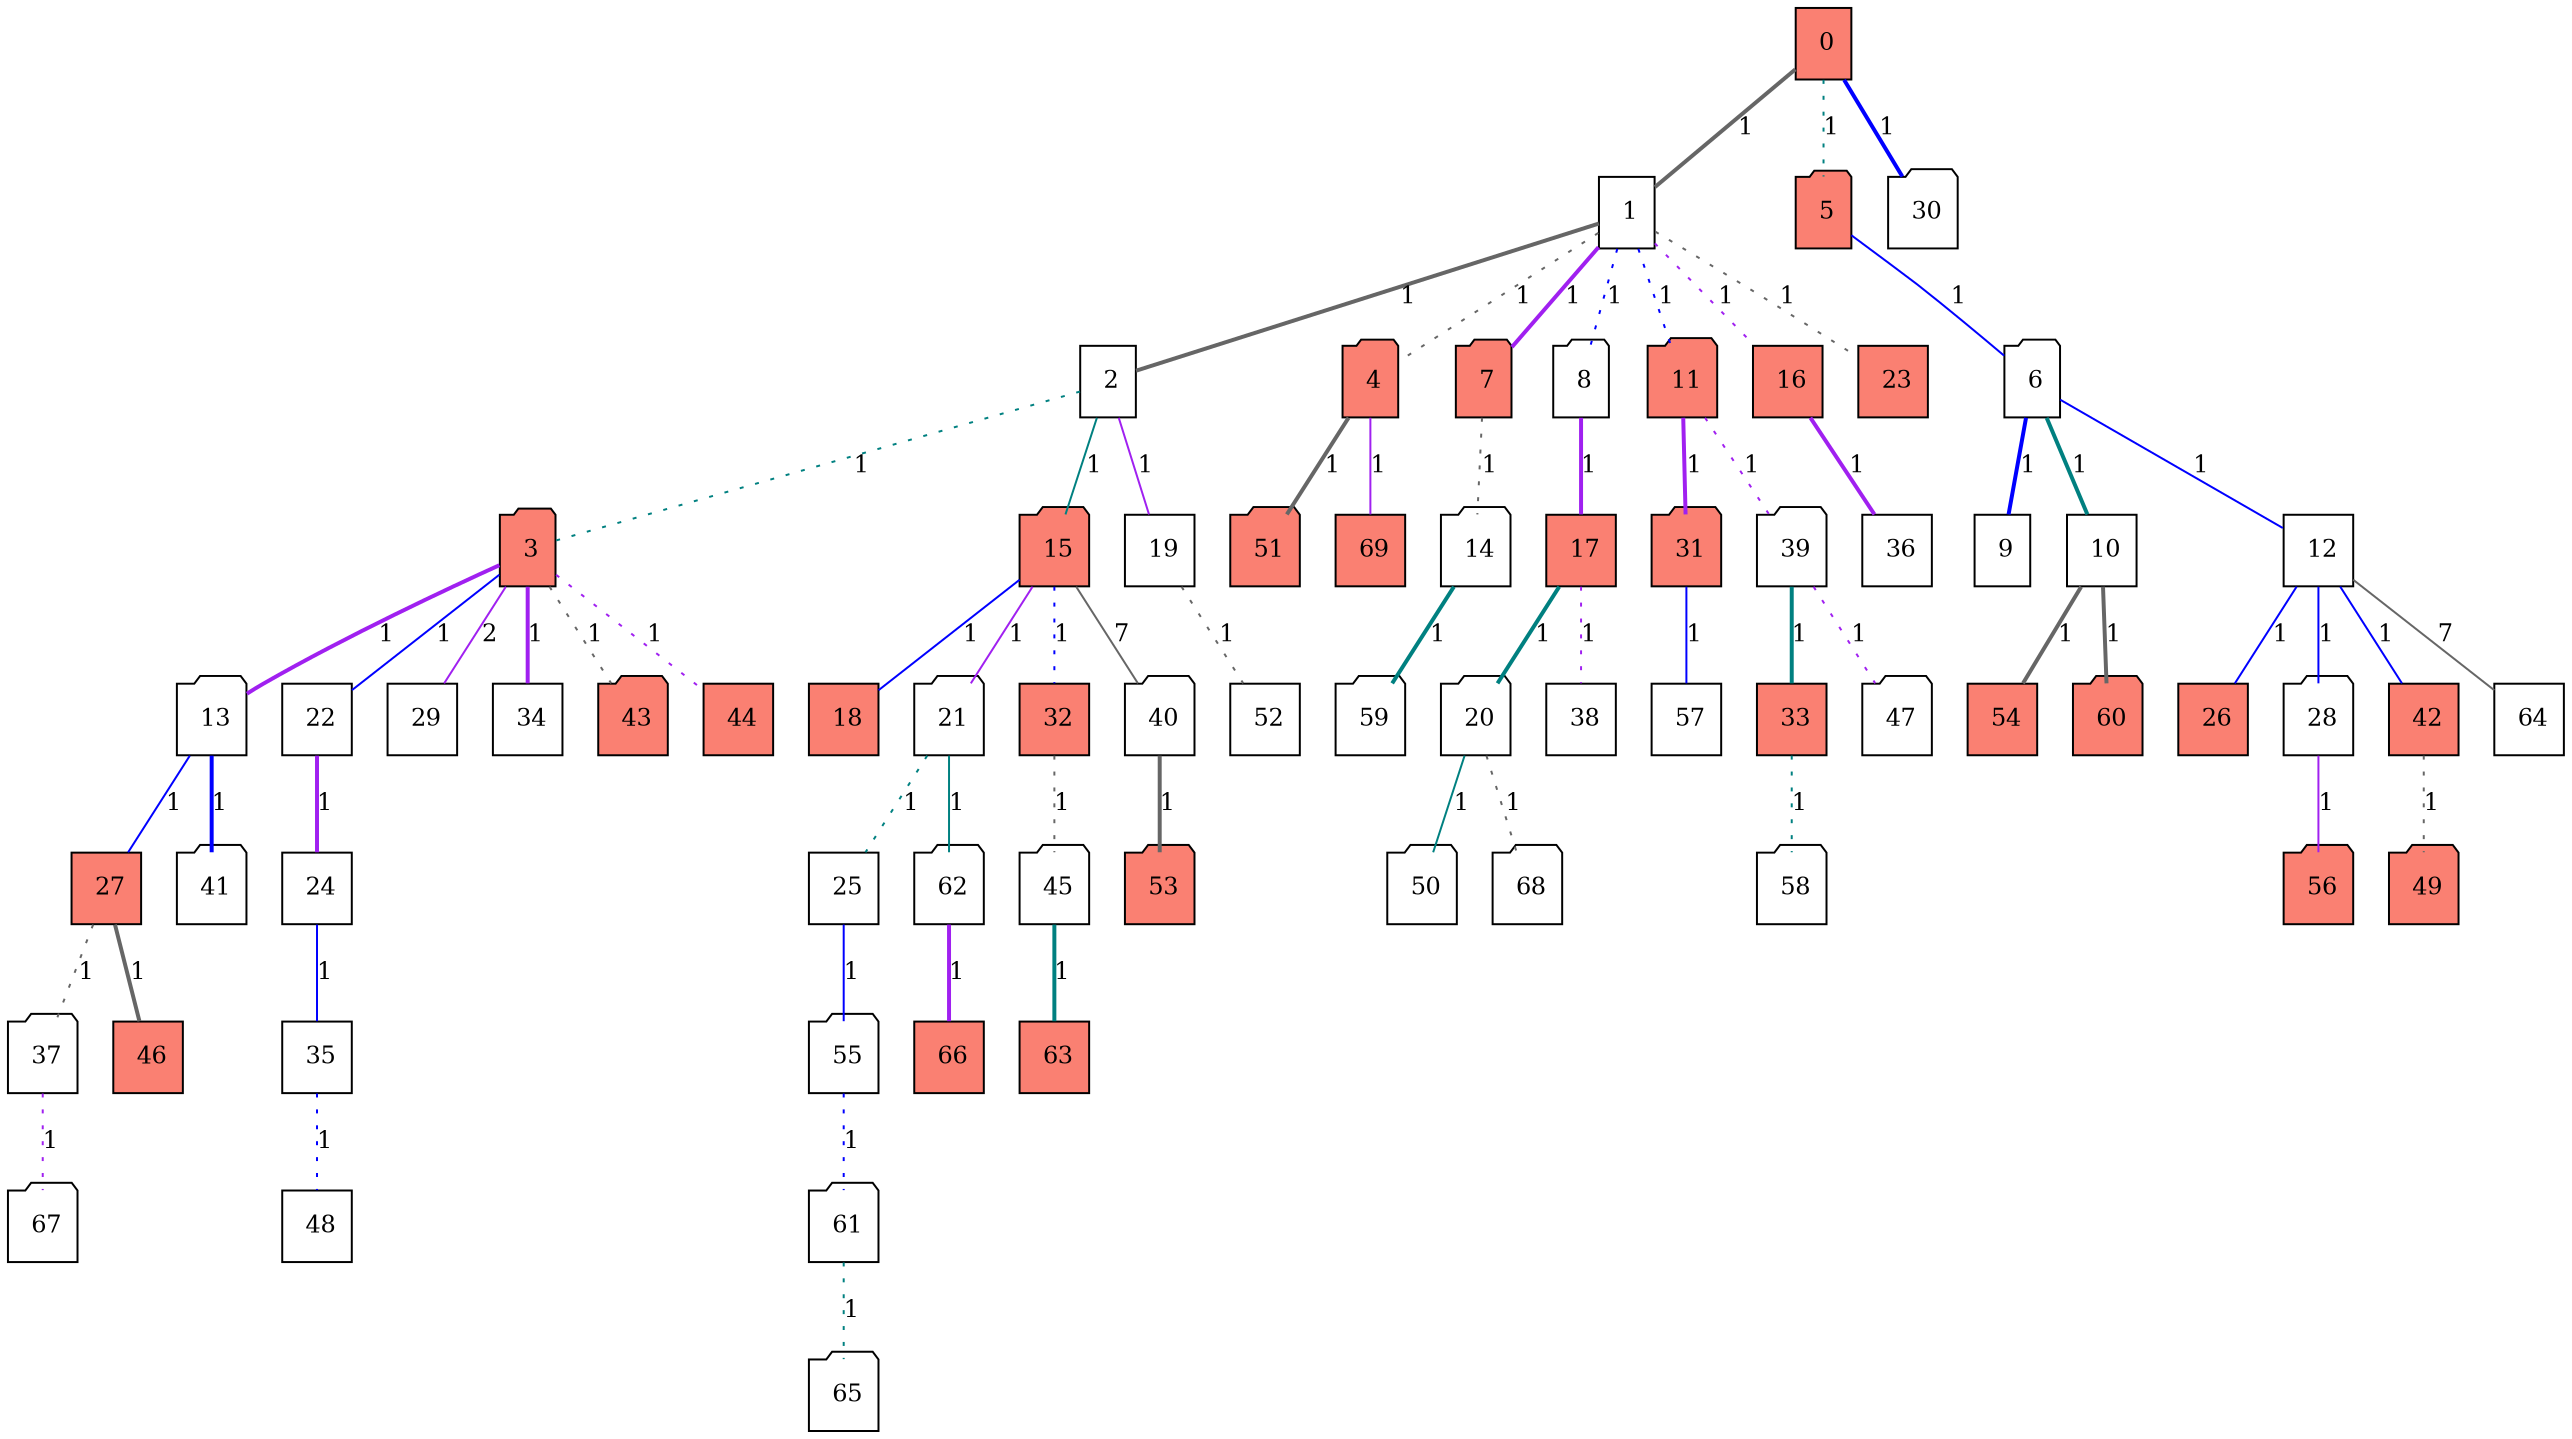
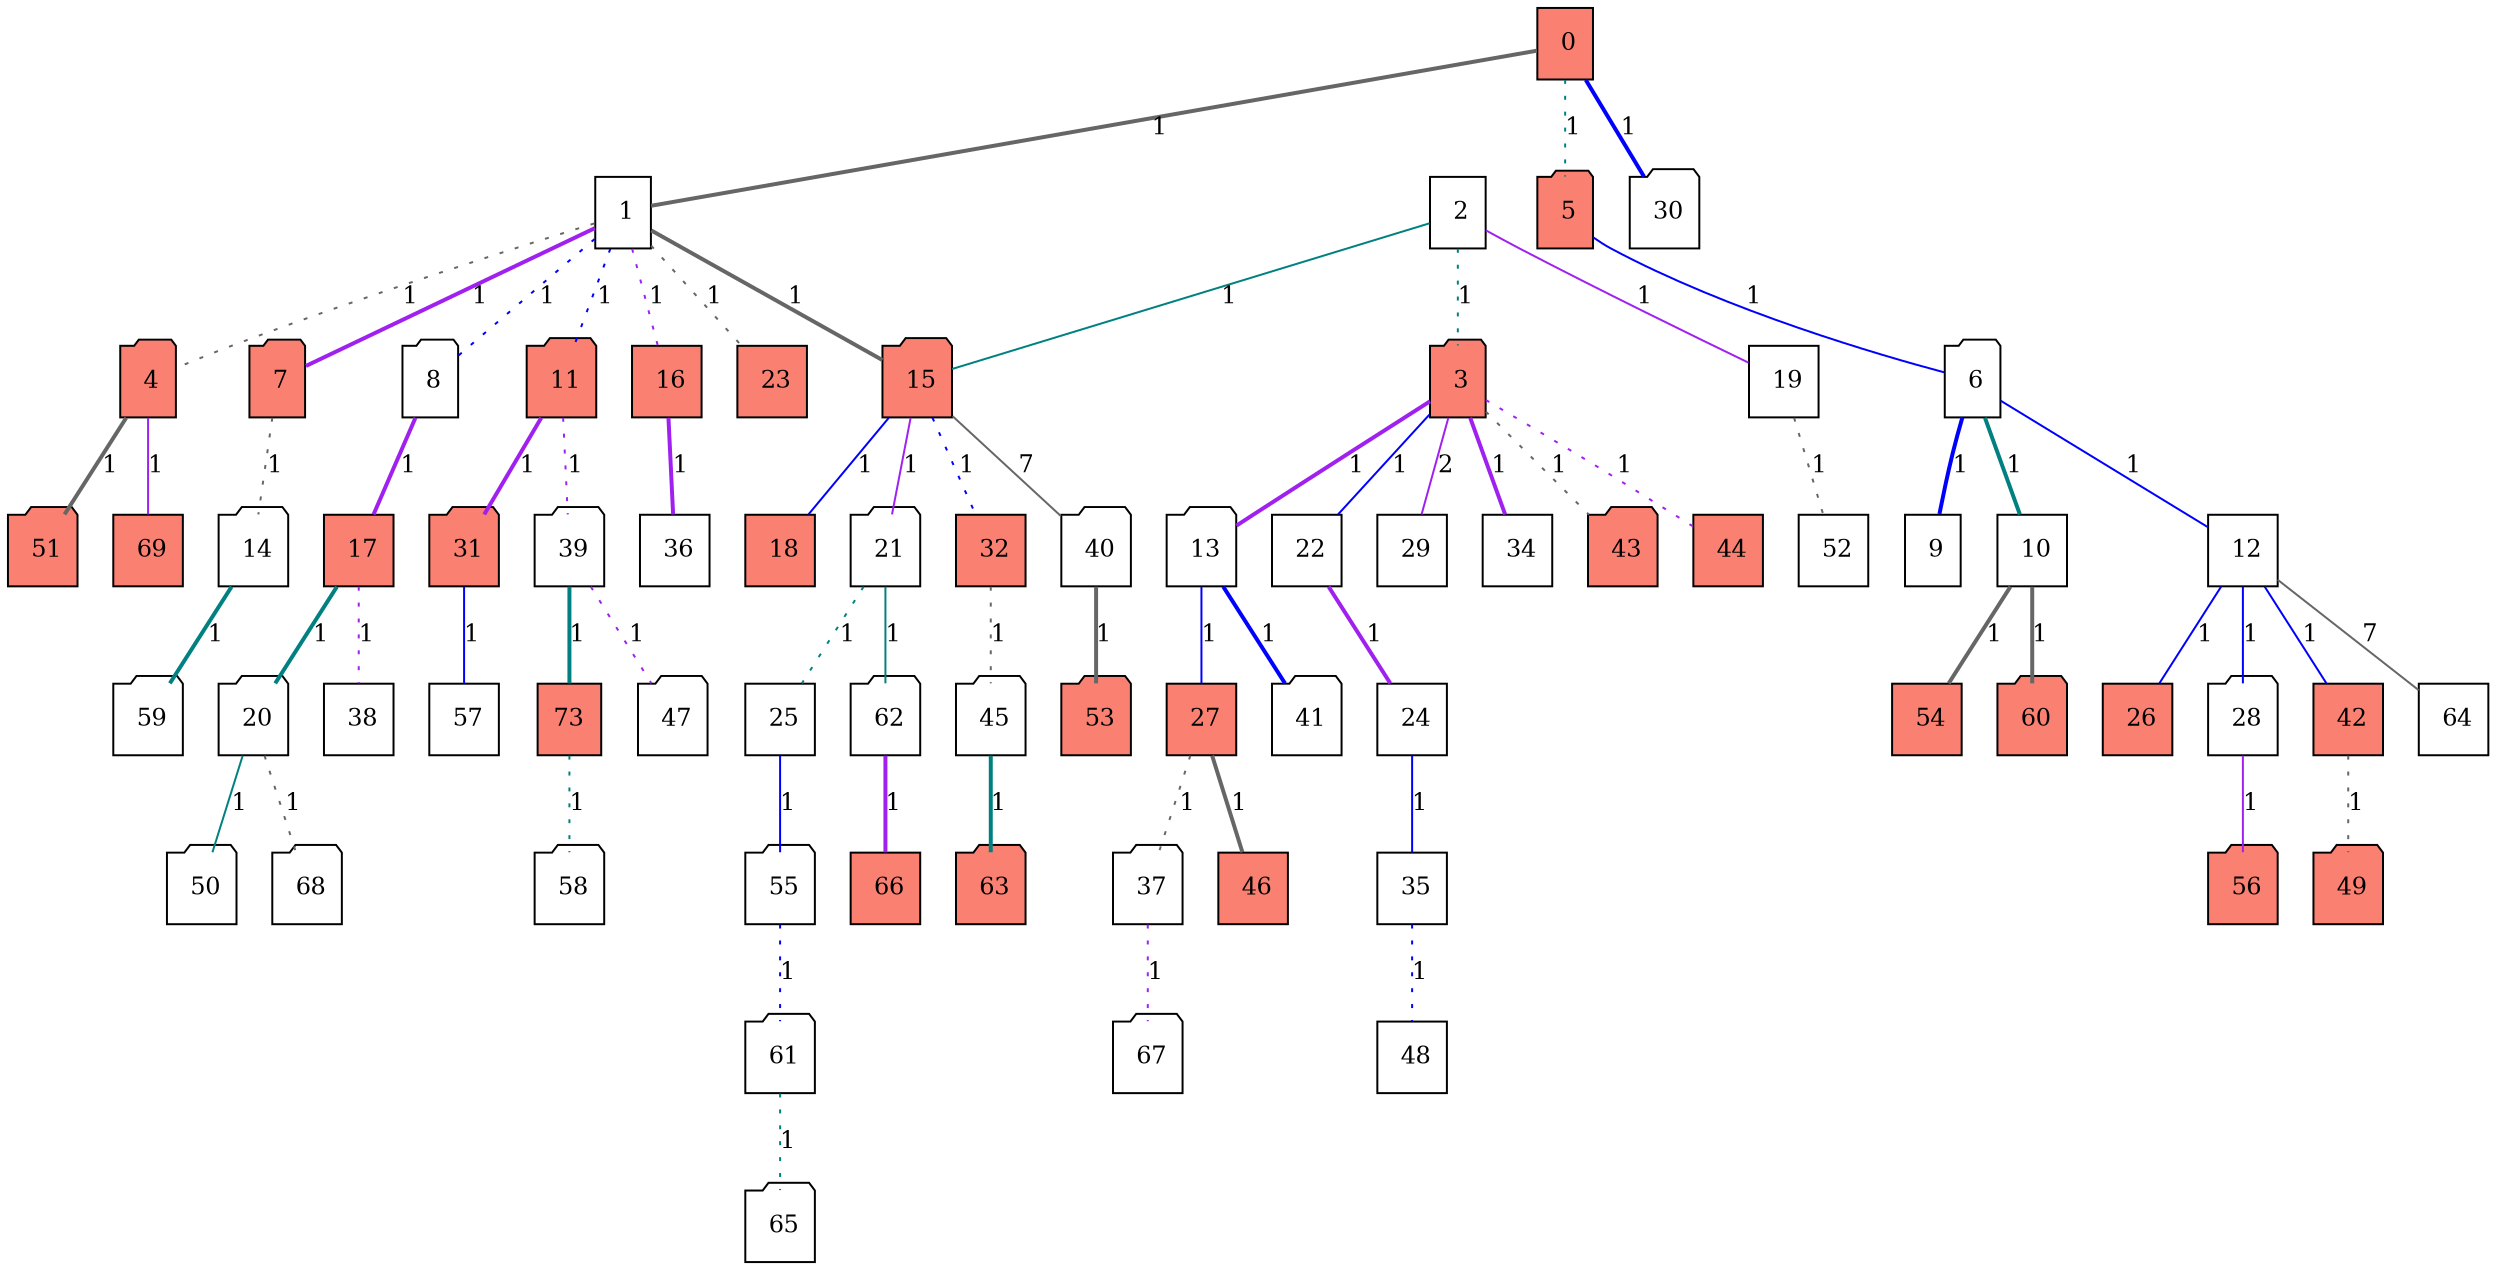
(1367, 297) -> (767, 295)
(1792, 719) -> (569, 719)
(1054, 1057) -> (991, 888)
